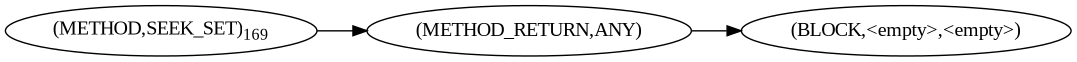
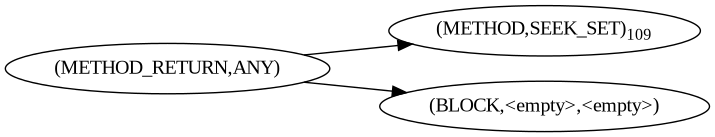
(256, 29) -> (640, 29)
(335, 31) -> (351, 50)
